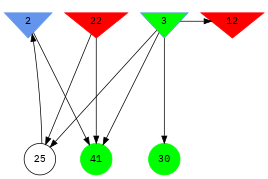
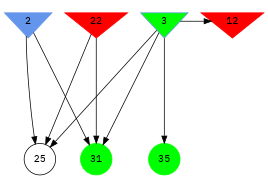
(39, 92) -> (29, 86)
(96, 159) -> (96, 159)
(164, 159) -> (164, 159)
